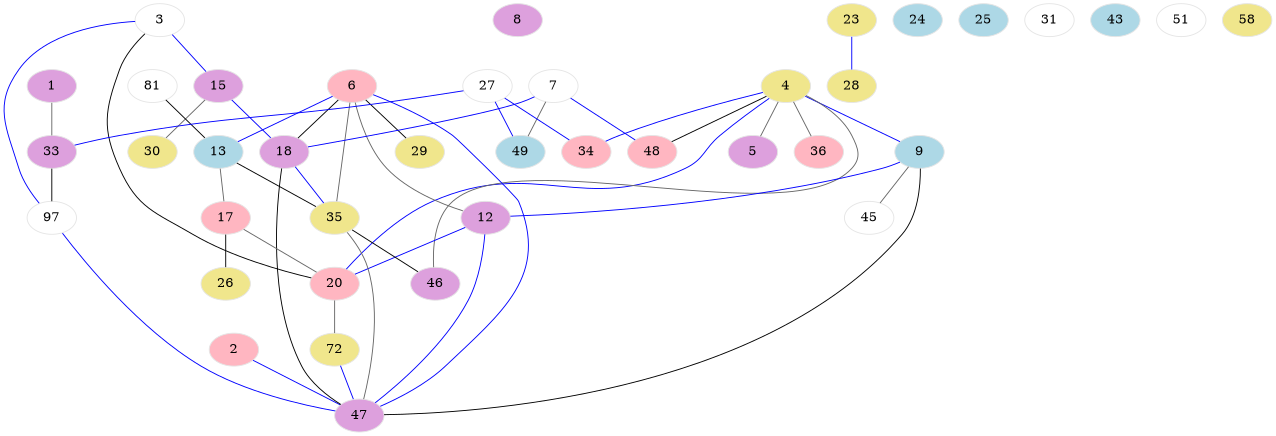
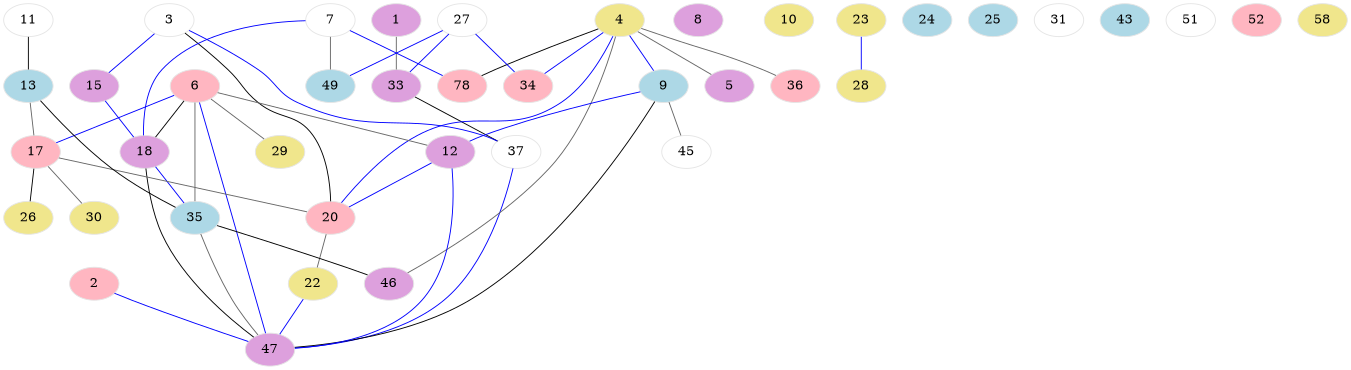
none -> (789, 20)
none -> (1257, 20)
(152, 86) -> (28, 20)
(189, 115) -> (65, 185)
(386, 119) -> (238, 119)
(283, 120) -> (112, 120)
(652, 152) -> (462, 86)
(52, 218) -> (516, 152)
(335, 218) -> (195, 218)
(335, 350) -> (313, 284)
